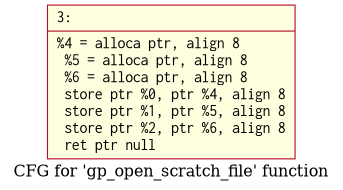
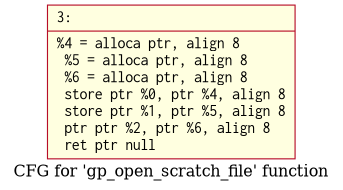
(171, 128) -> (164, 128)
